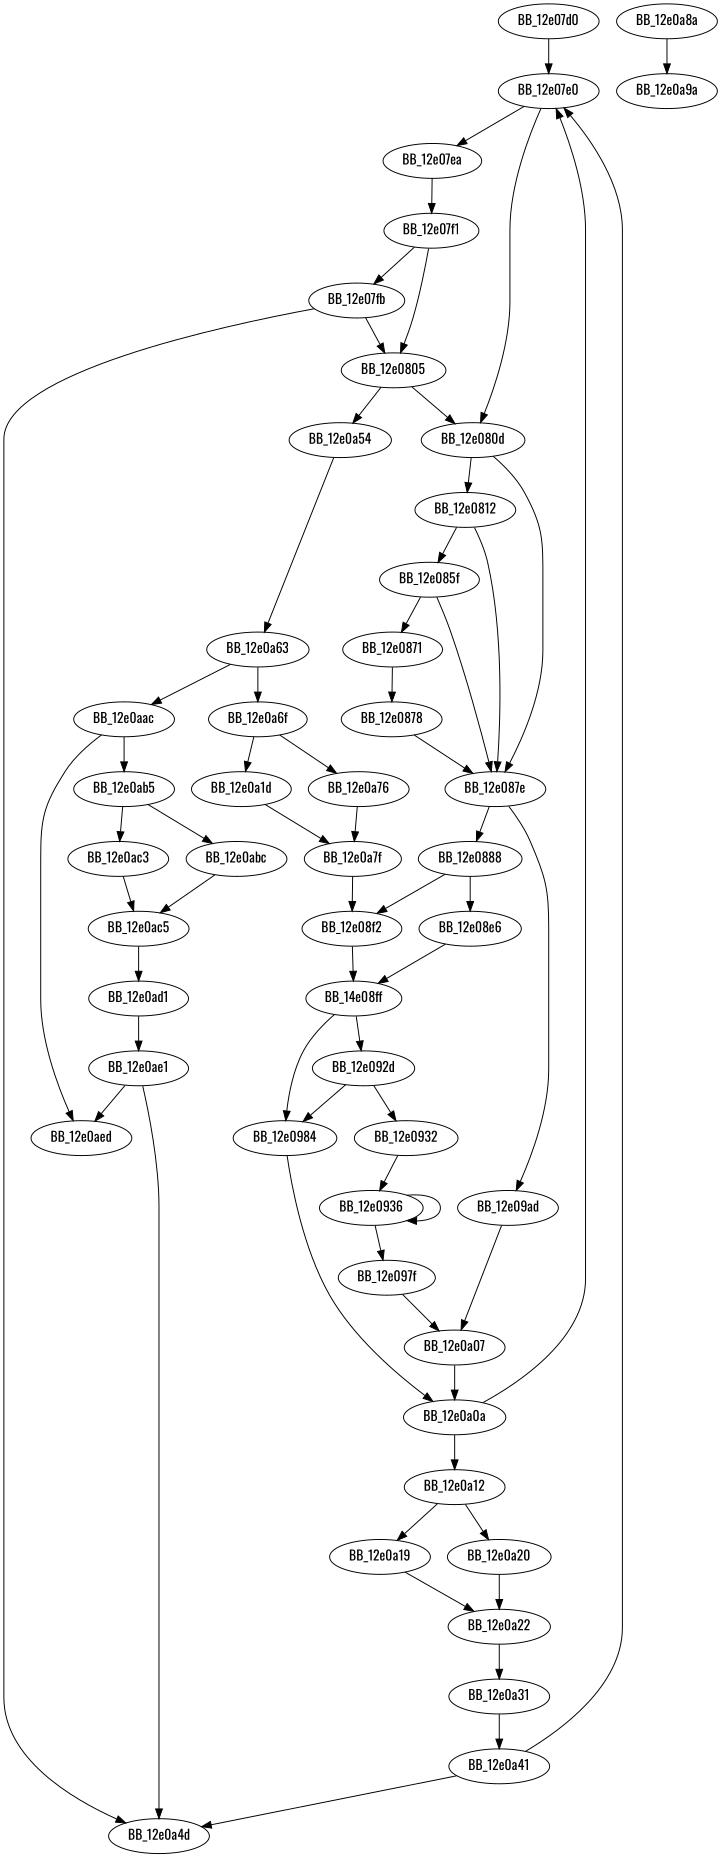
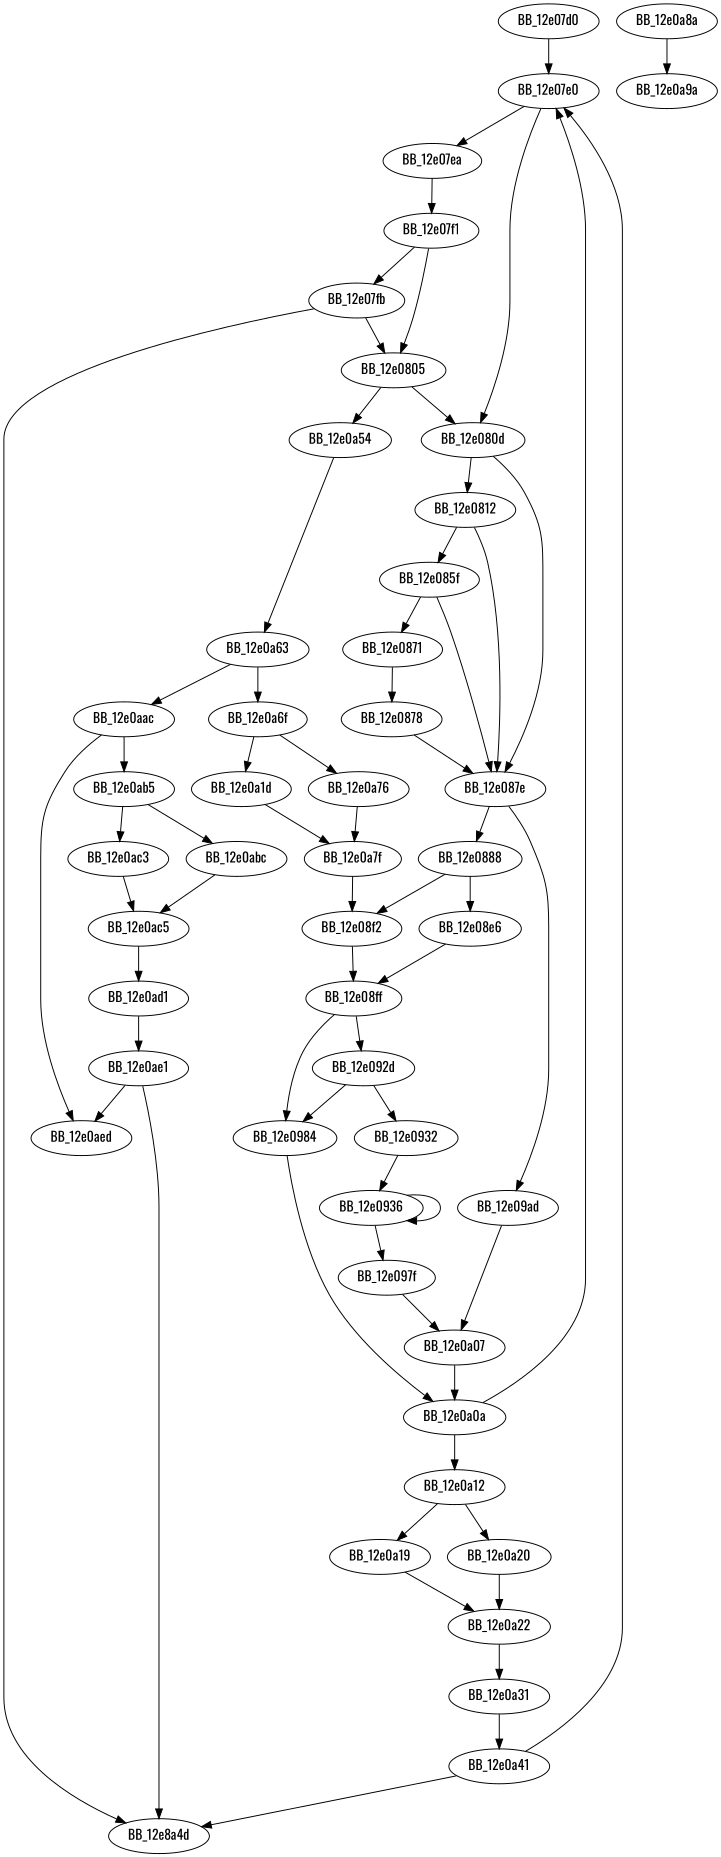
(354, 999) -> (354, 999)
(159, 1836) -> (159, 1836)
